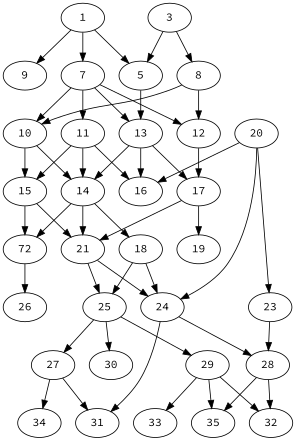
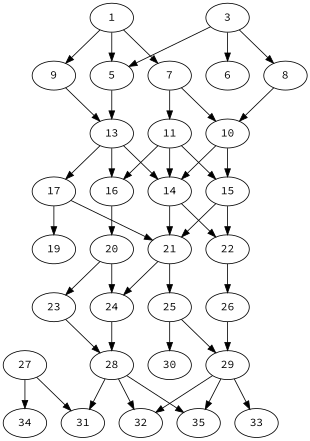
none -> (228, 76)
(107, 100) -> (80, 102)
(199, 133) -> none
(204, 160) -> (112, 215)
(25, 249) -> (228, 249)
(141, 249) -> none
none -> (228, 332)
(82, 333) -> none
(146, 368) -> (99, 390)
